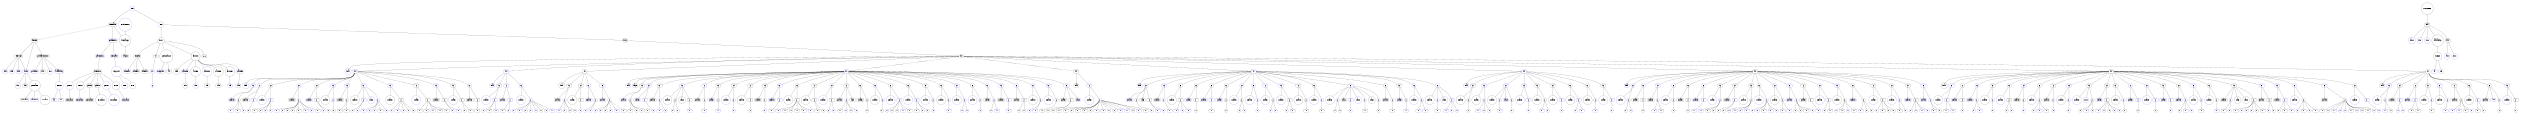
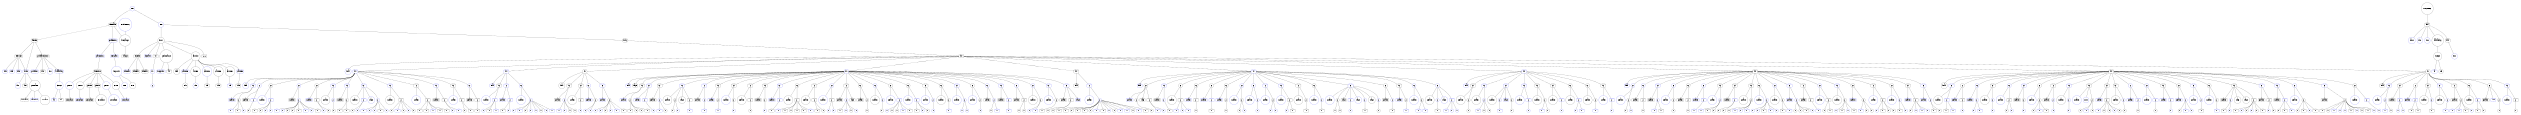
none -> (148, 56)
(2447, 56) -> none
